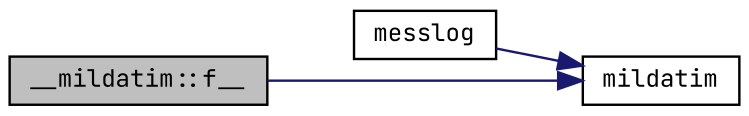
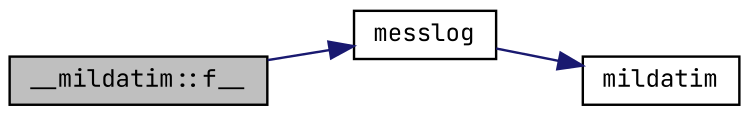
(413, 81) -> (299, 55)
